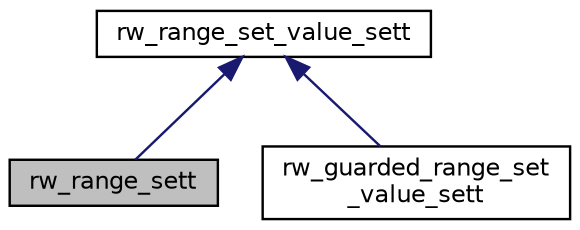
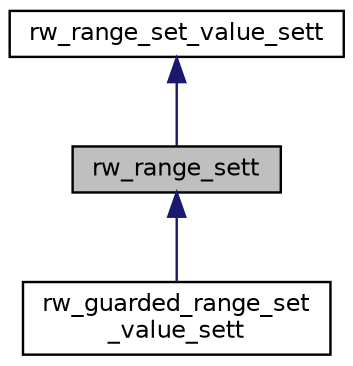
(342, 110) -> (177, 250)
